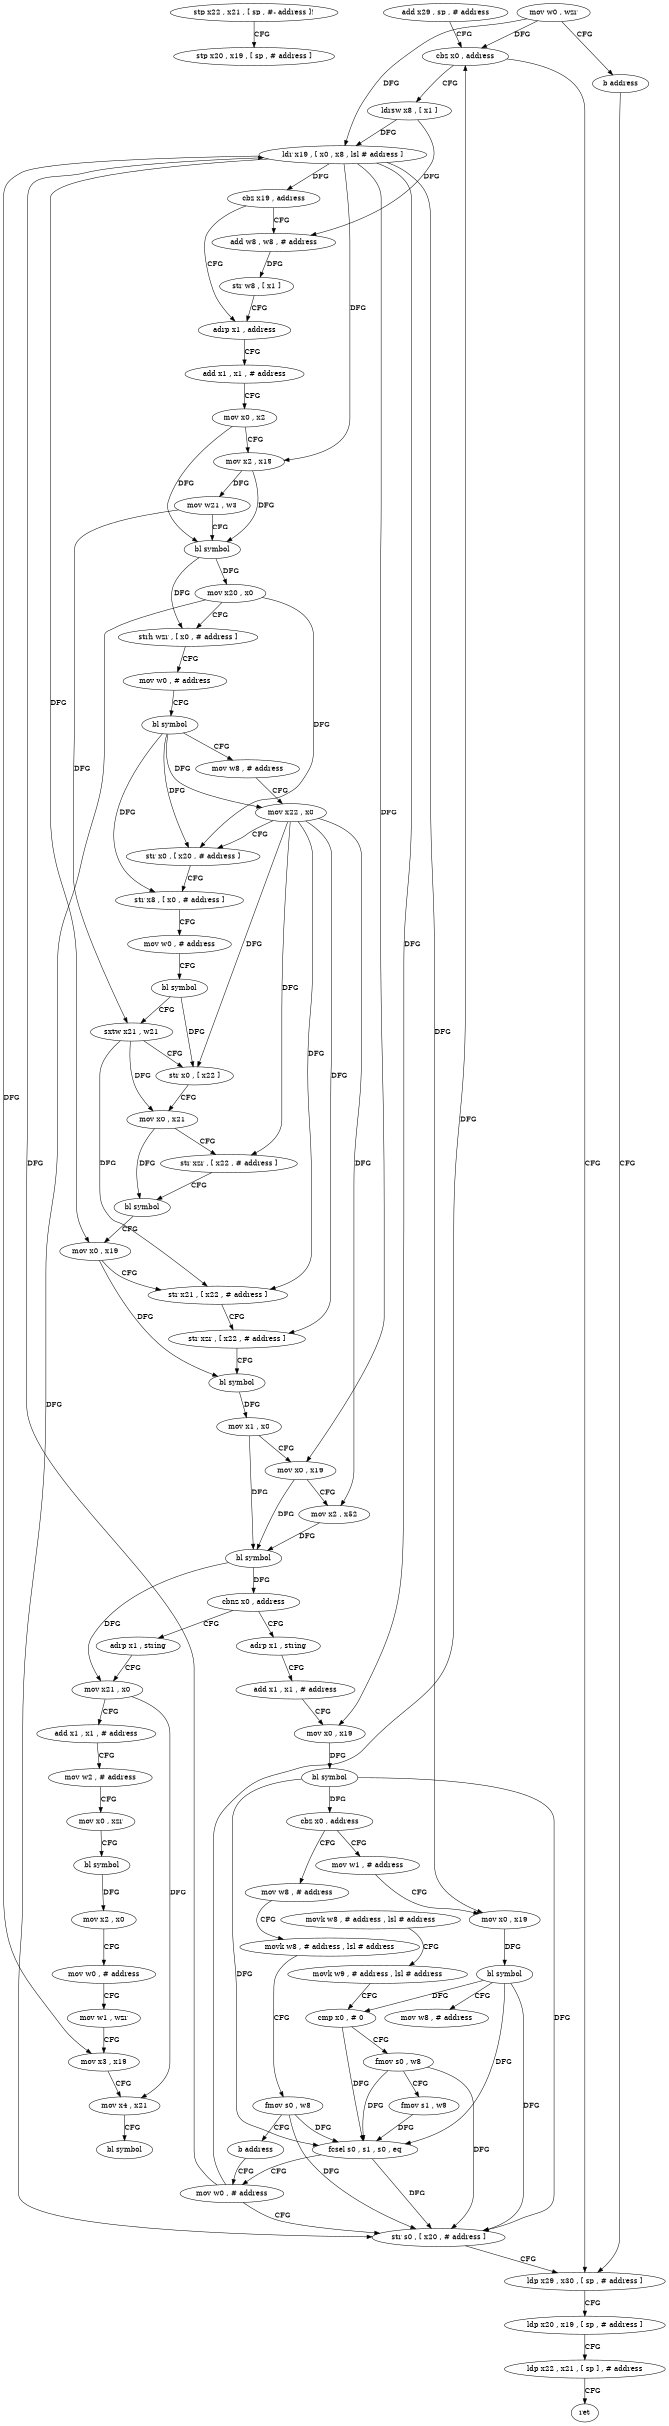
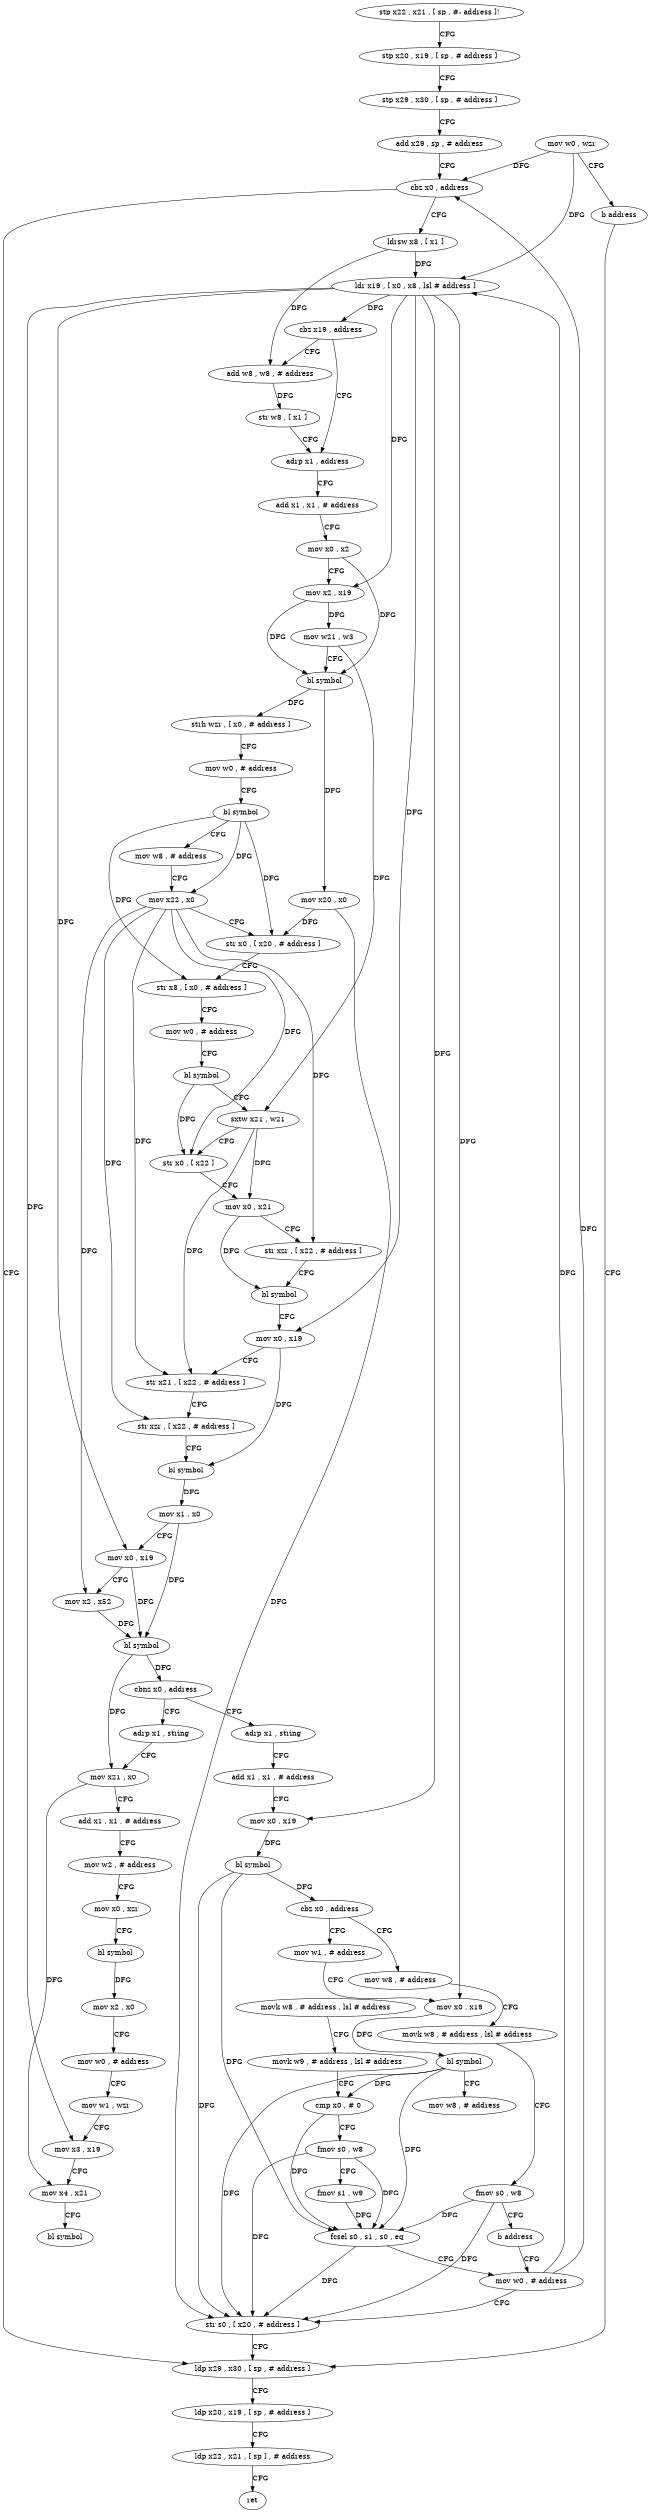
none -> (440, 100)
(211, 613) -> none
